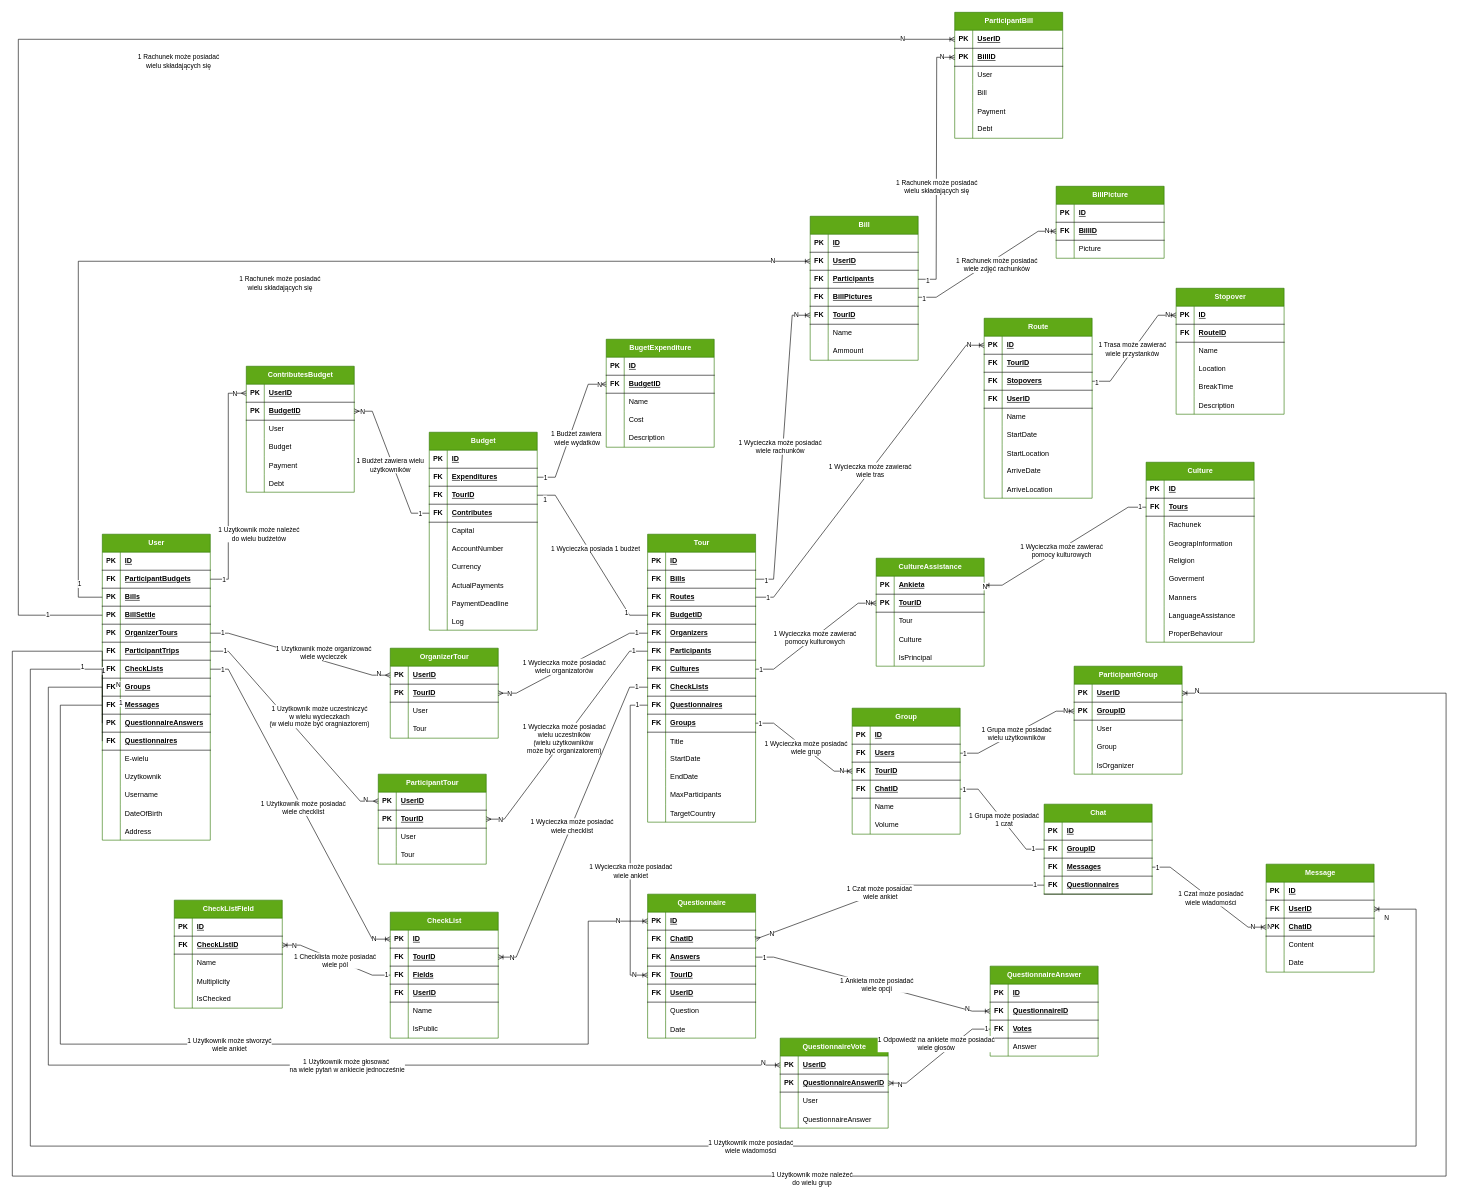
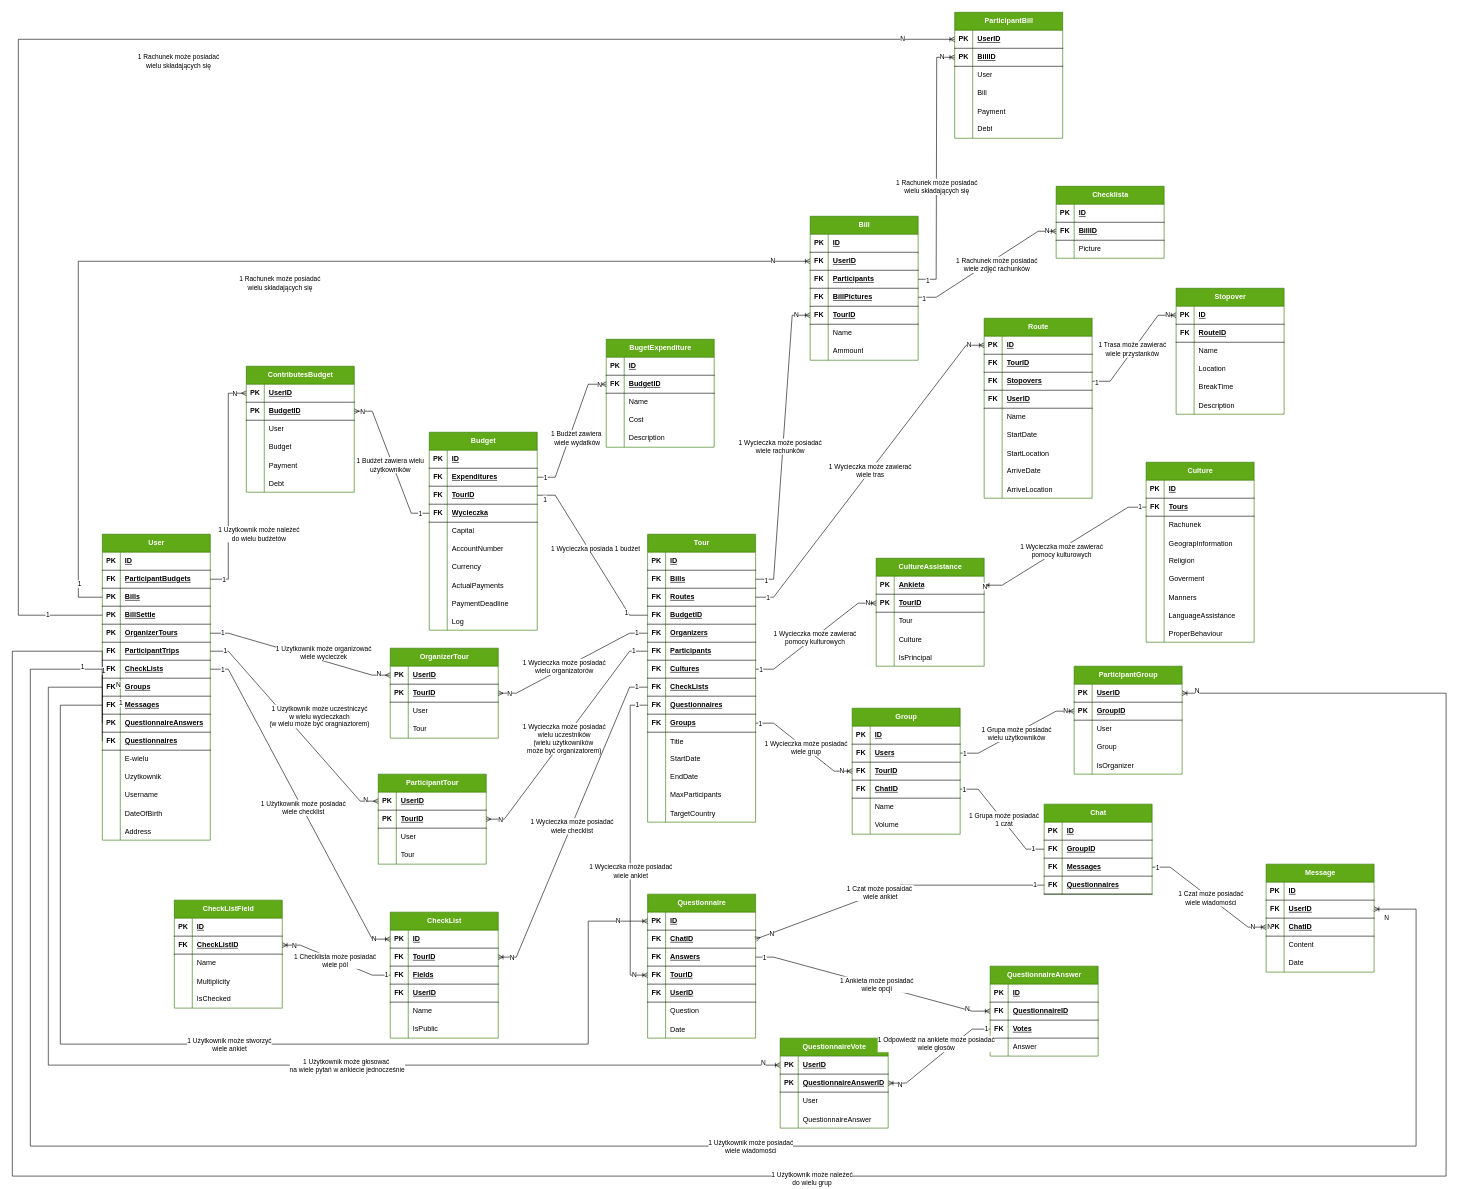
(1111, 195) -> (1111, 195)
(473, 513) -> (469, 513)
